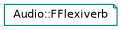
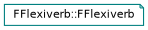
(61, 15) -> (74, 15)
